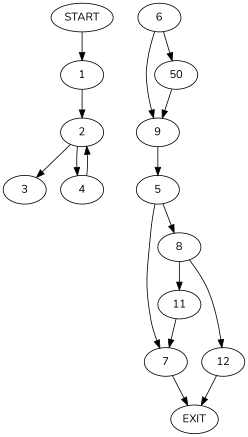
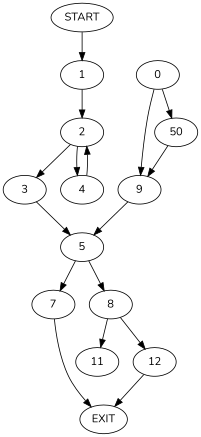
(159, 18) -> (158, 75)
none -> (50, 216)
(174, 329) -> none
